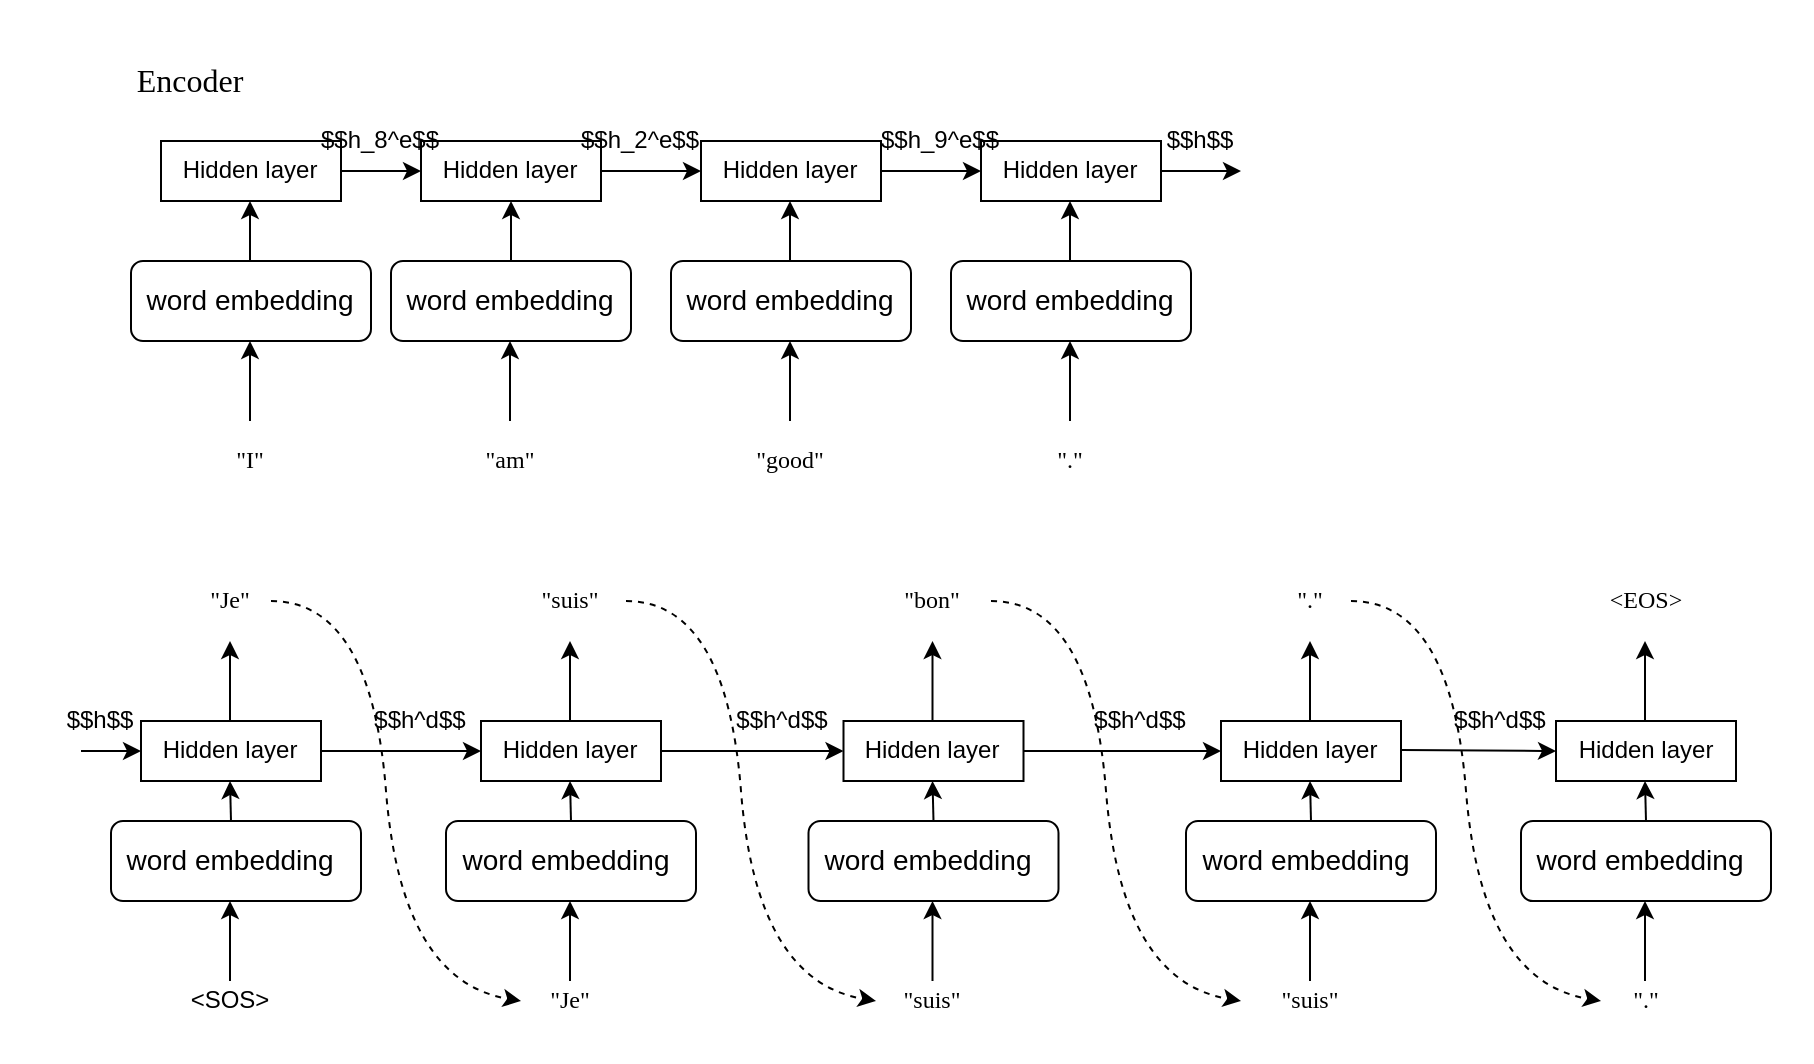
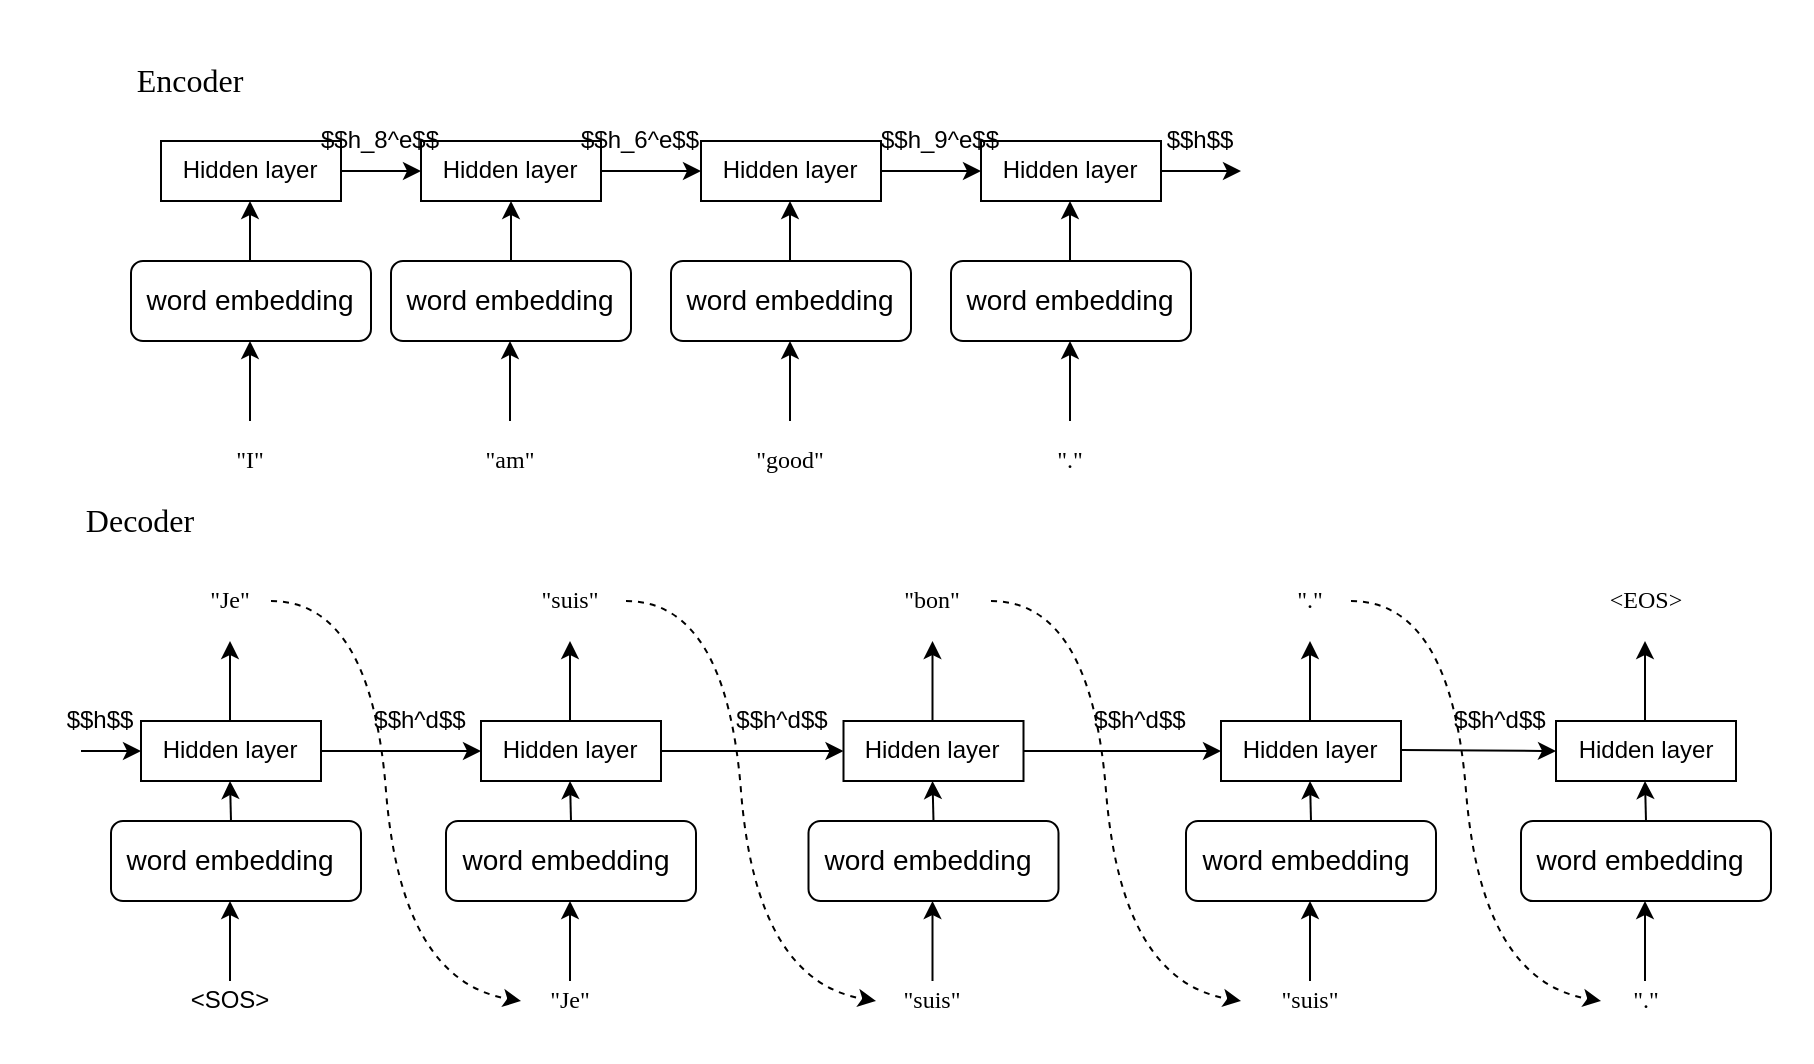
(641, 141) -> (641, 141)
none -> (141, 521)
